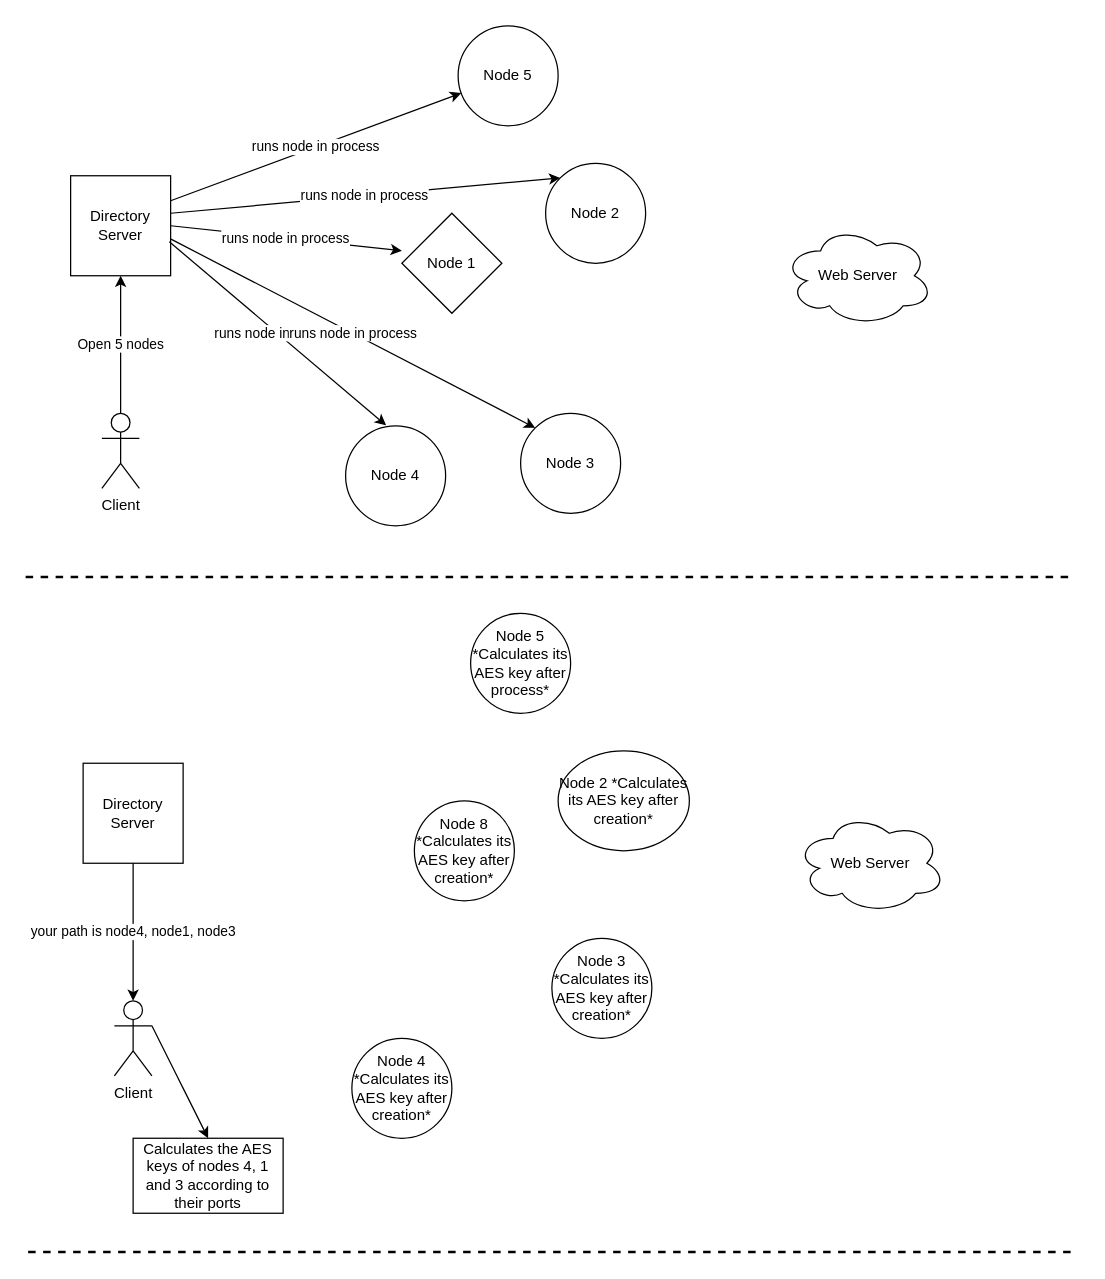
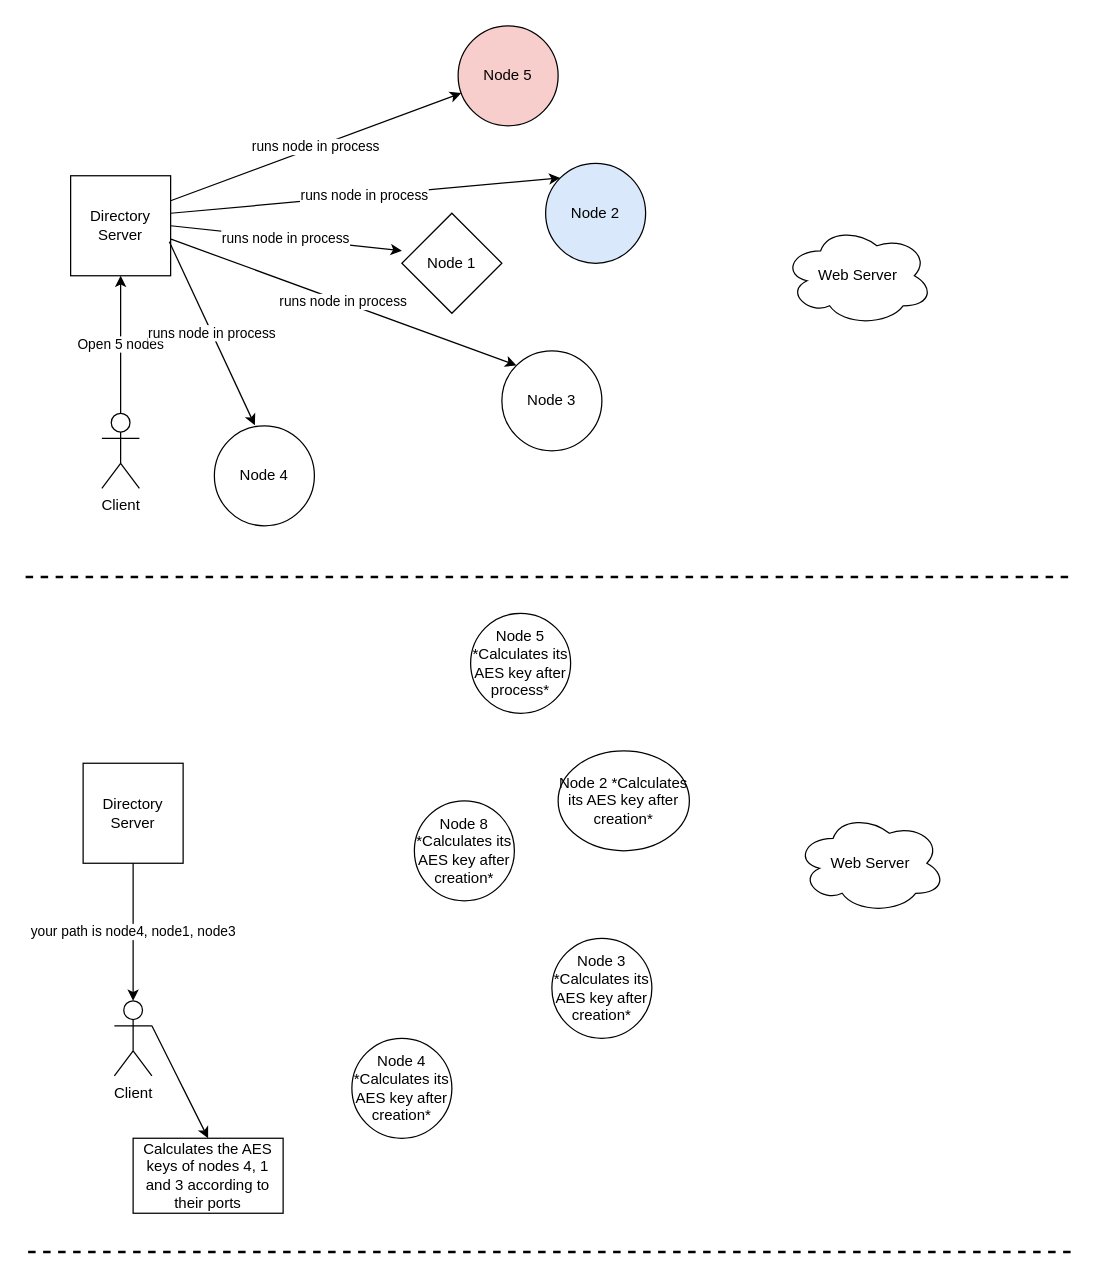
(508, 76) -> (508, 76)
(596, 213) -> (596, 213)
(571, 463) -> (552, 401)
(396, 476) -> (264, 476)
